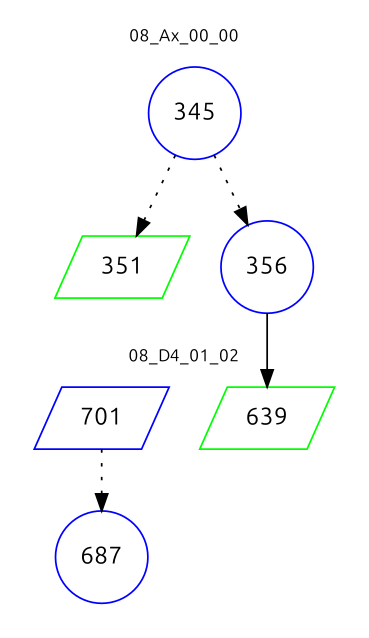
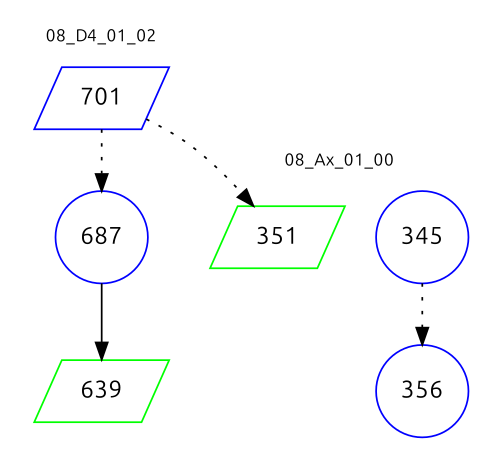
(184, 37) -> (340, 161)
(160, 188) -> (207, 159)
(267, 351) -> (102, 313)
